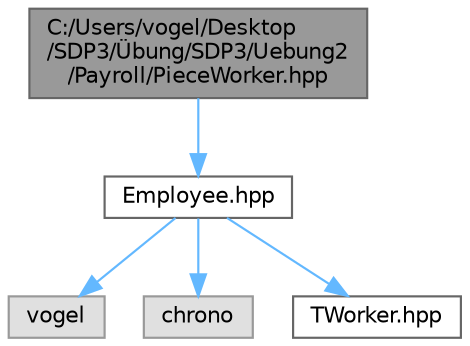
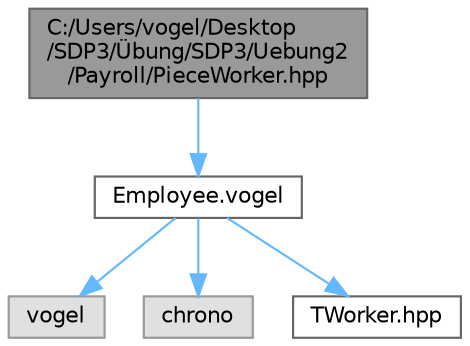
(198, 197) -> (198, 197)
